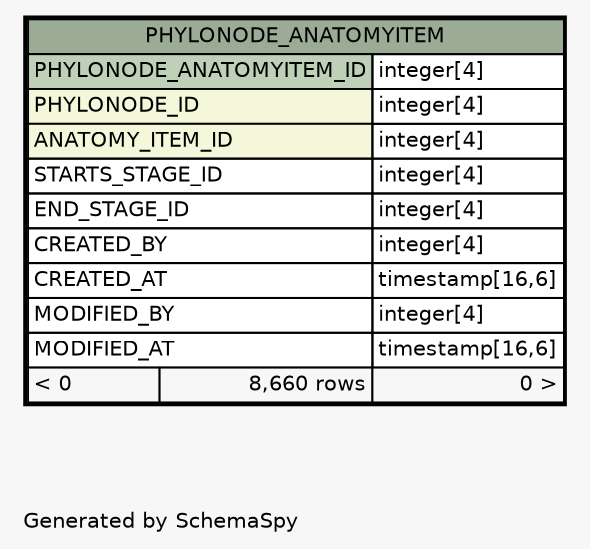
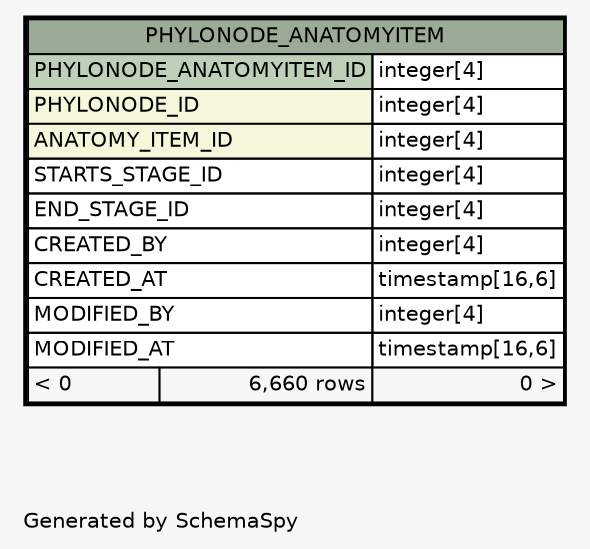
(308, 384) -> (308, 384)
